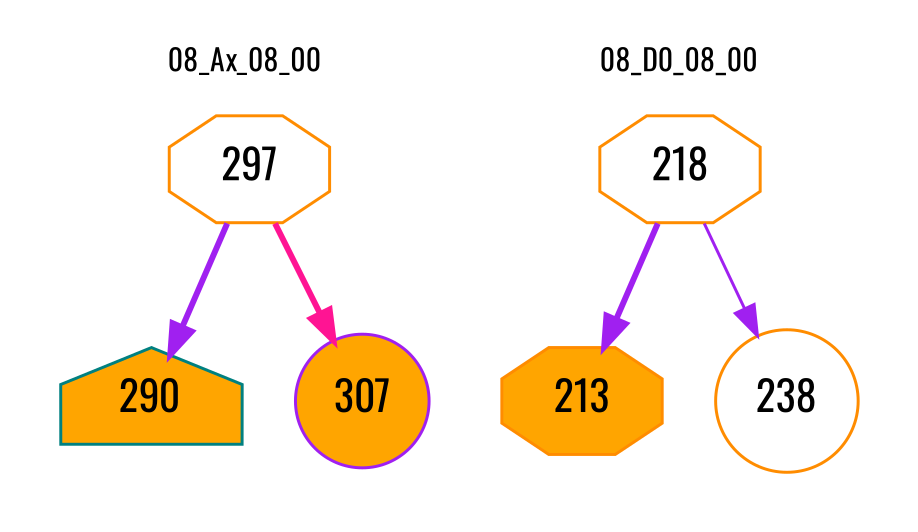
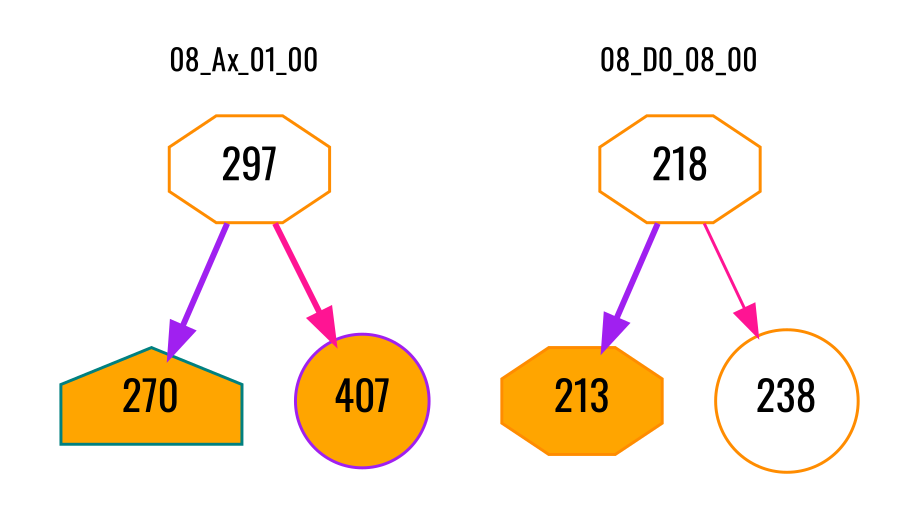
(245, 64) -> (245, 64)
(724, 266) -> (724, 266)
(151, 401) -> (151, 401)
(362, 401) -> (362, 401)
